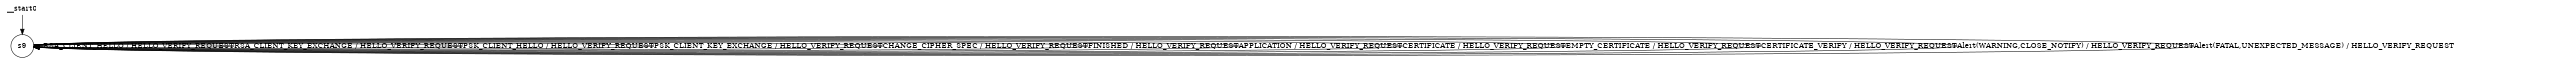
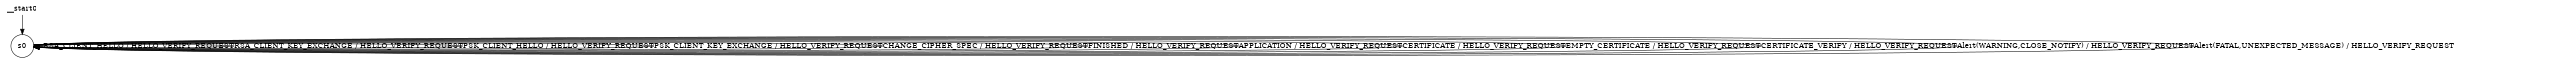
(22, 46) -> (22, 46)
